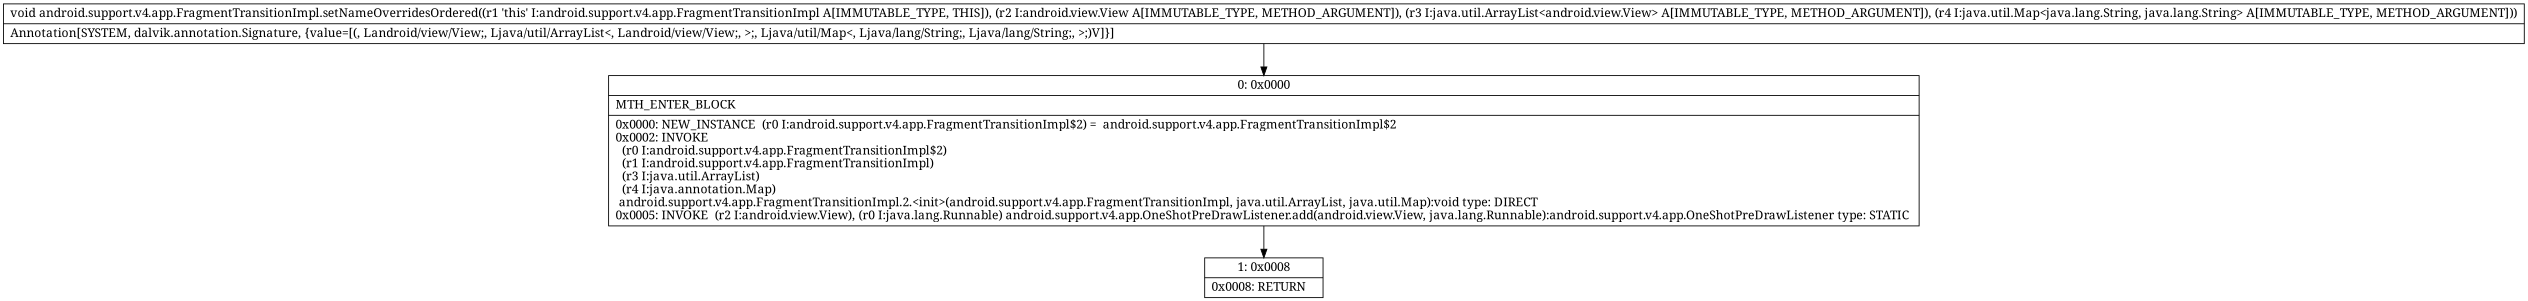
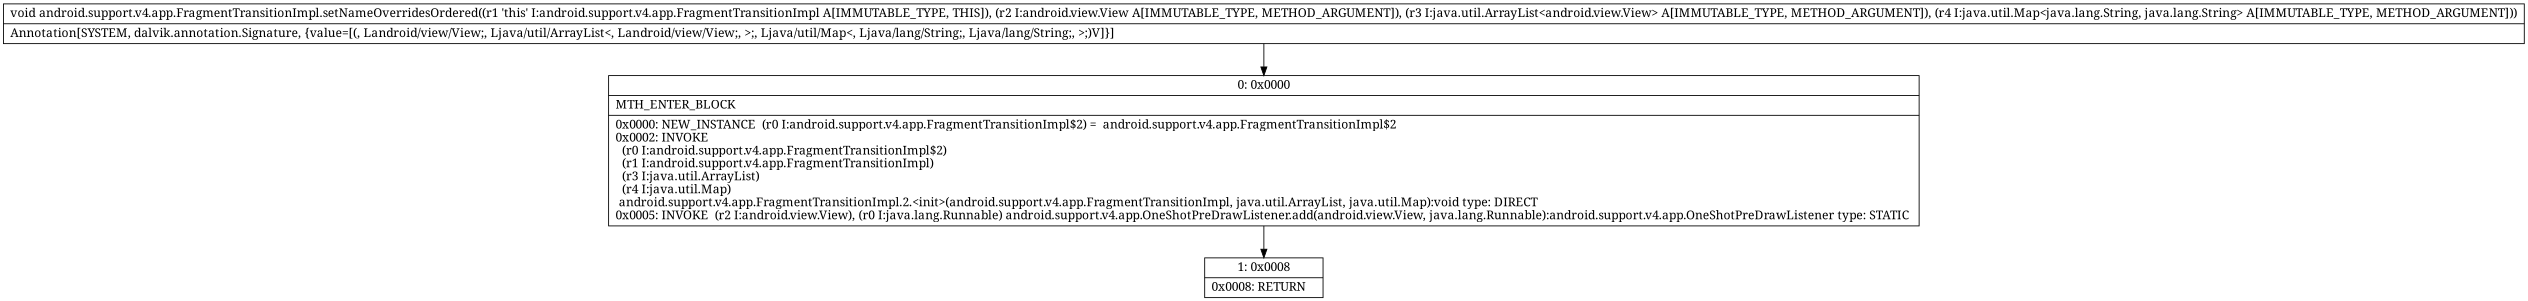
(696, 190) -> (673, 190)
